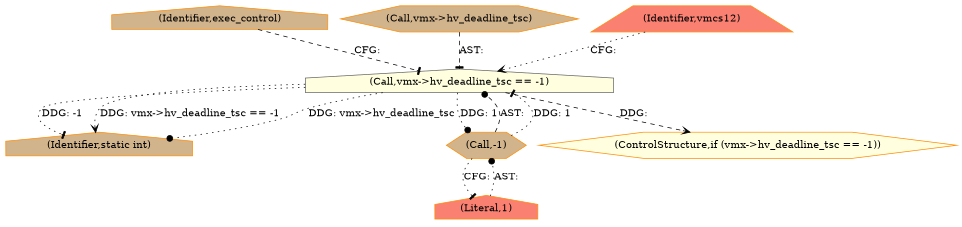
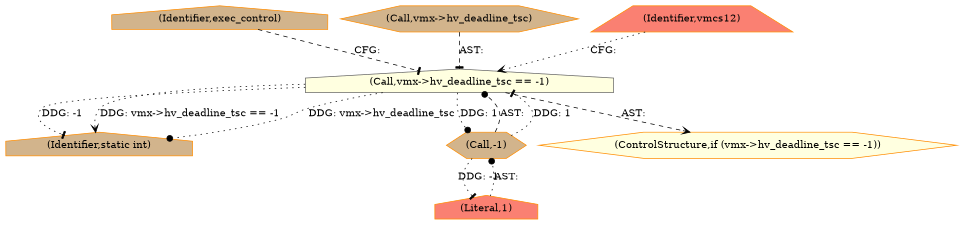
(635, 114) -> (635, 114)
(479, 177) -> (479, 177)
